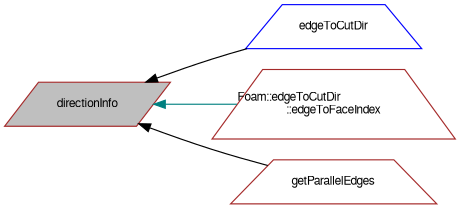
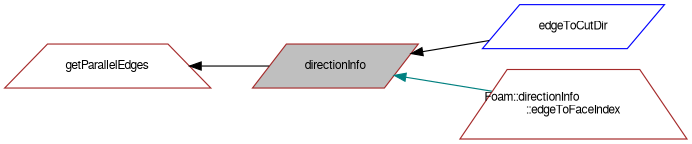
(334, 27) -> (573, 27)
(334, 104) -> (573, 104)
(208, 148) -> (235, 66)
